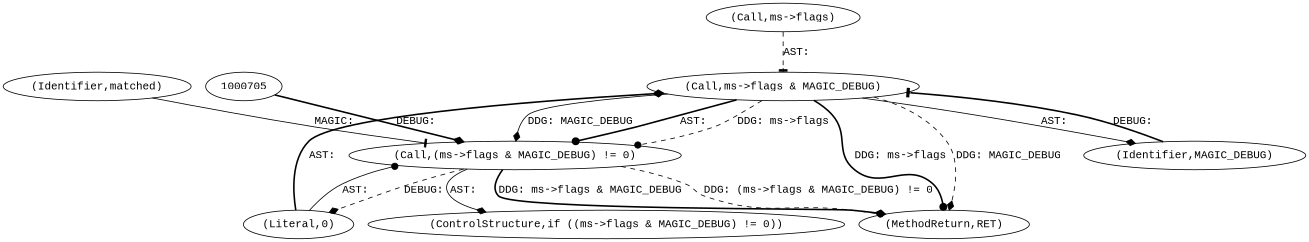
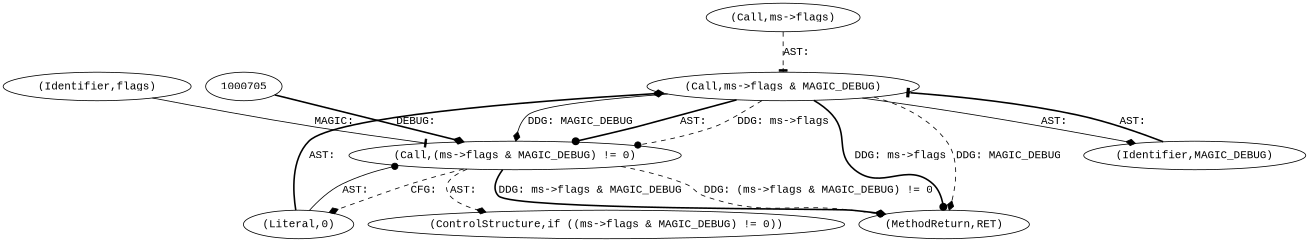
(97, 86) -> (97, 86)
(1136, 121) -> (1136, 121)
(427, 190) -> (427, 190)
(448, 193) -> (448, 193)
